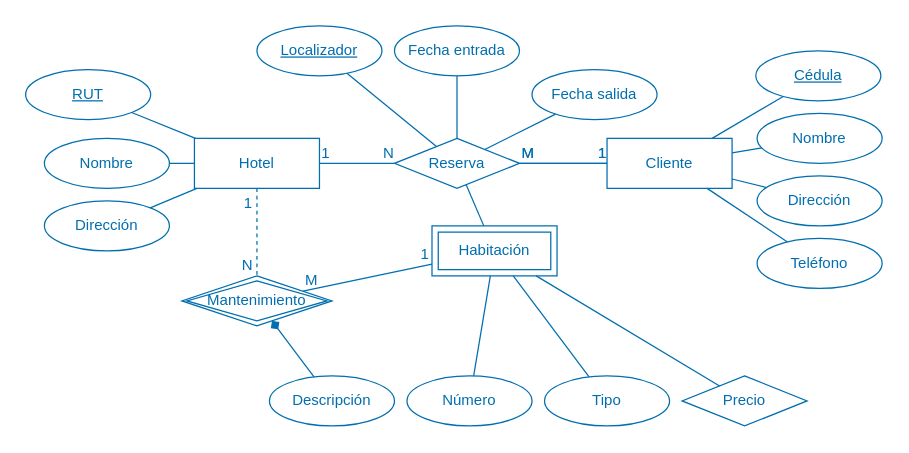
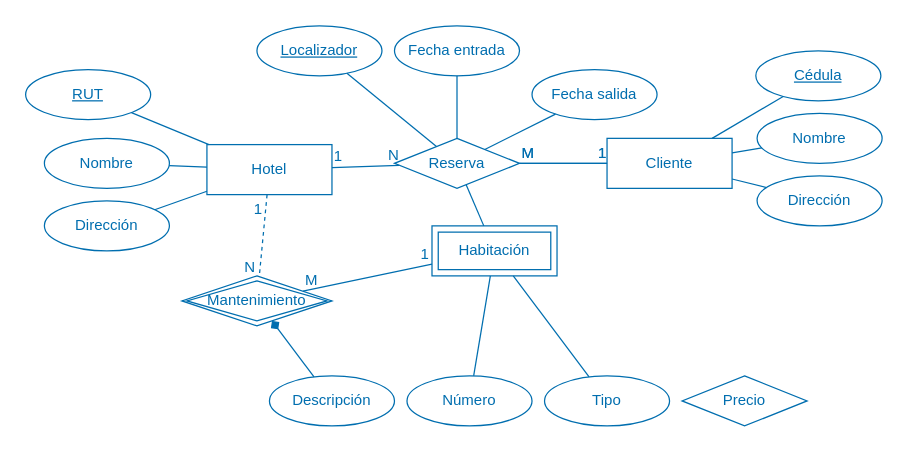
(257, 163) -> (269, 169)
(747, 215) -> none
(819, 263) -> none
(627, 330) -> none
